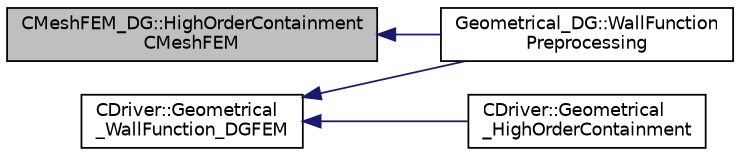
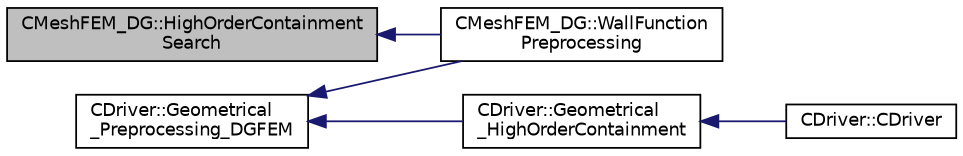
(192, 35) -> (192, 35)
(587, 35) -> (582, 35)
(192, 121) -> (192, 121)
none -> (871, 121)
